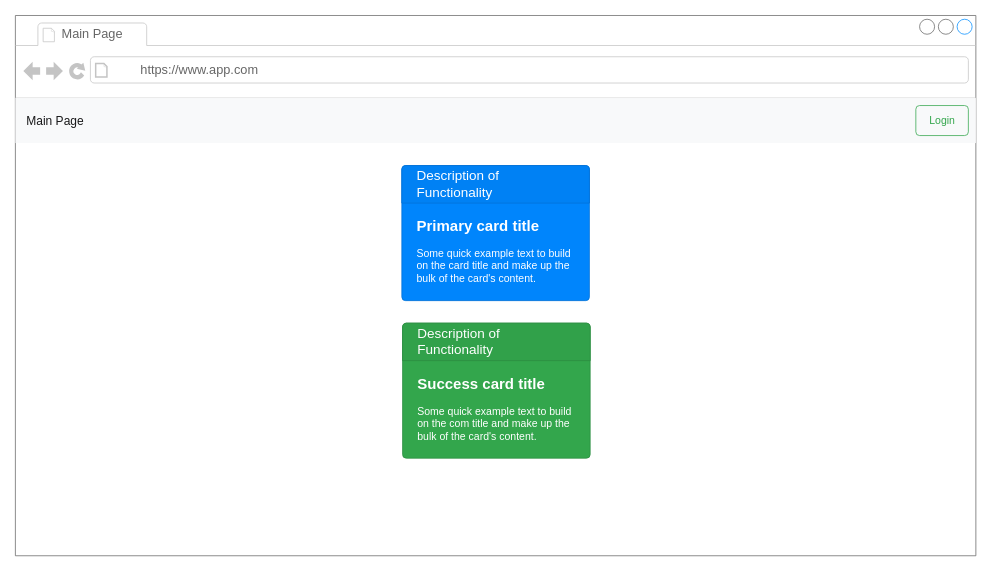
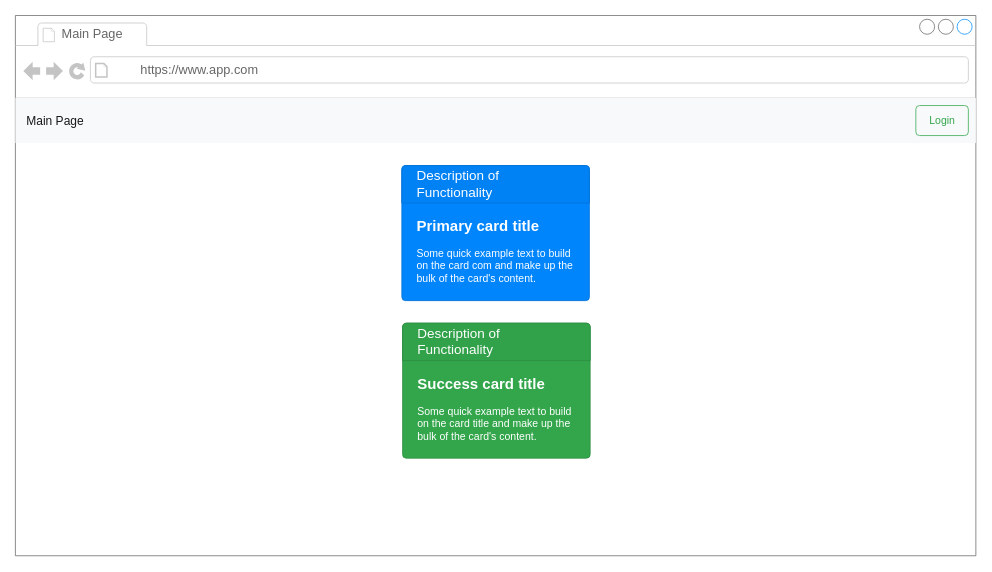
(496, 253) -> (496, 259)
(497, 417) -> (497, 411)
